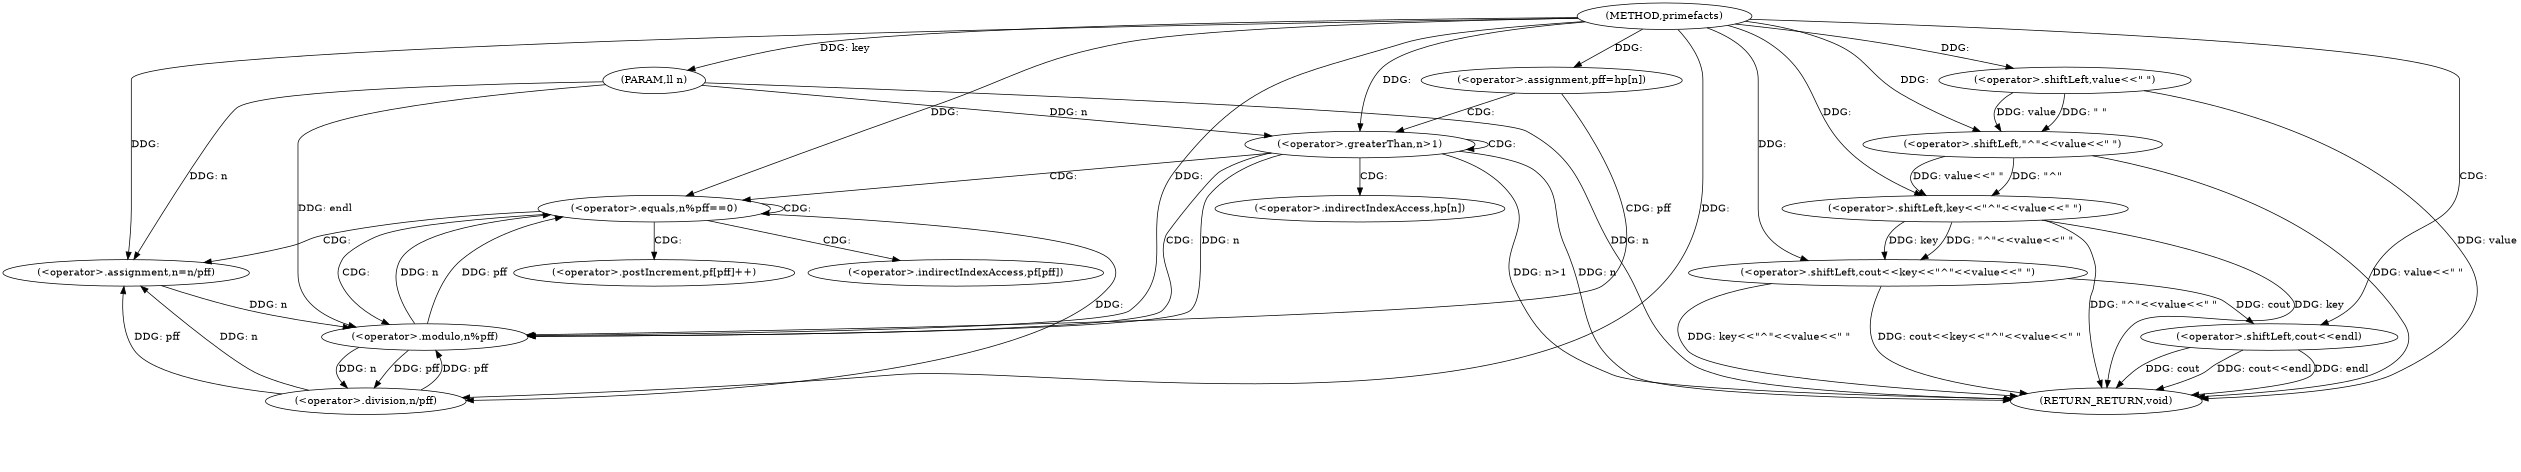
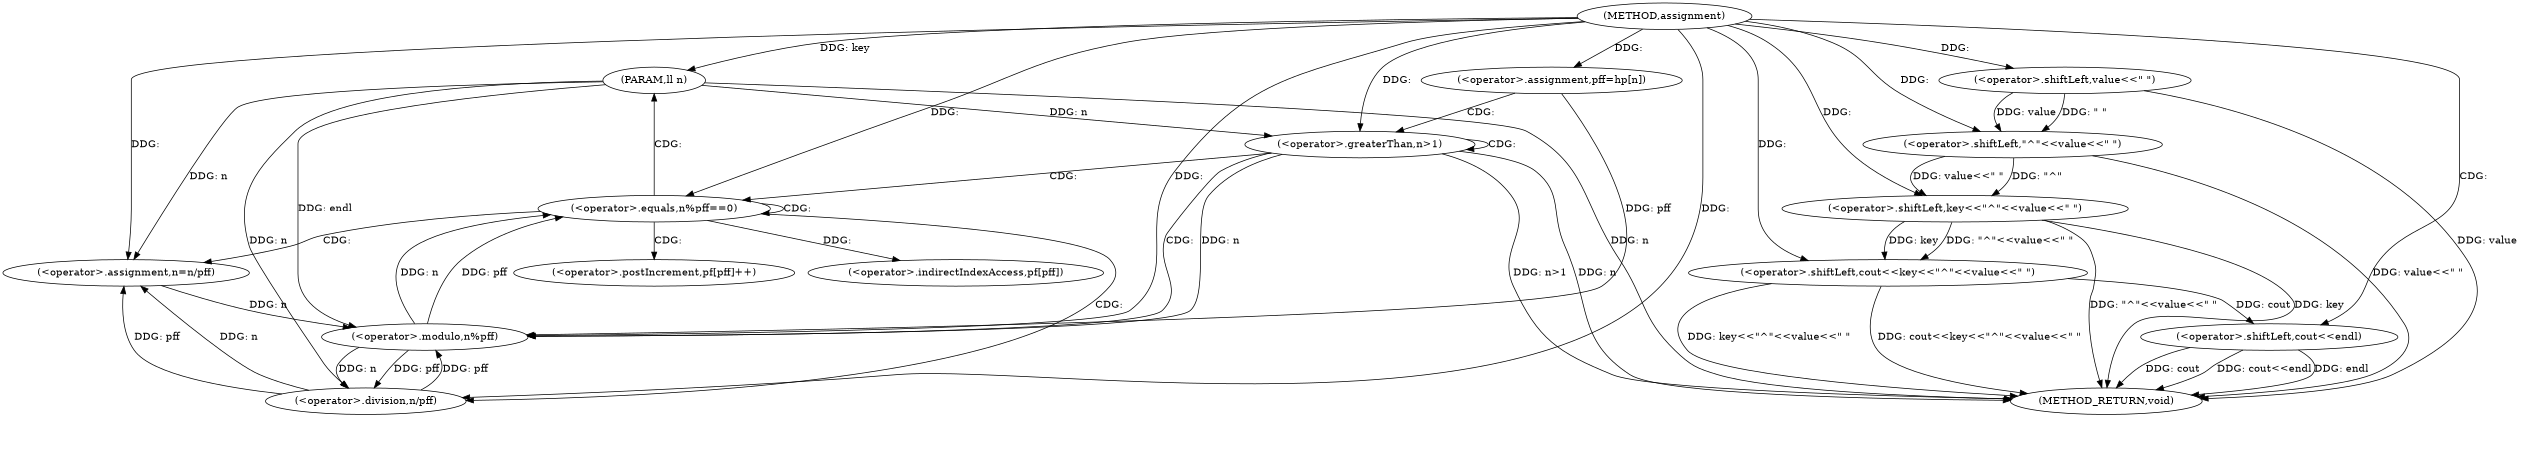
(1665, 16) -> (1665, 16)
none -> (302, 127)
(1360, 209) -> none
(1648, 209) -> (1648, 209)
(400, 230) -> (654, 148)
(839, 241) -> (839, 241)
(1111, 305) -> (1111, 305)
(2106, 401) -> (2106, 401)
